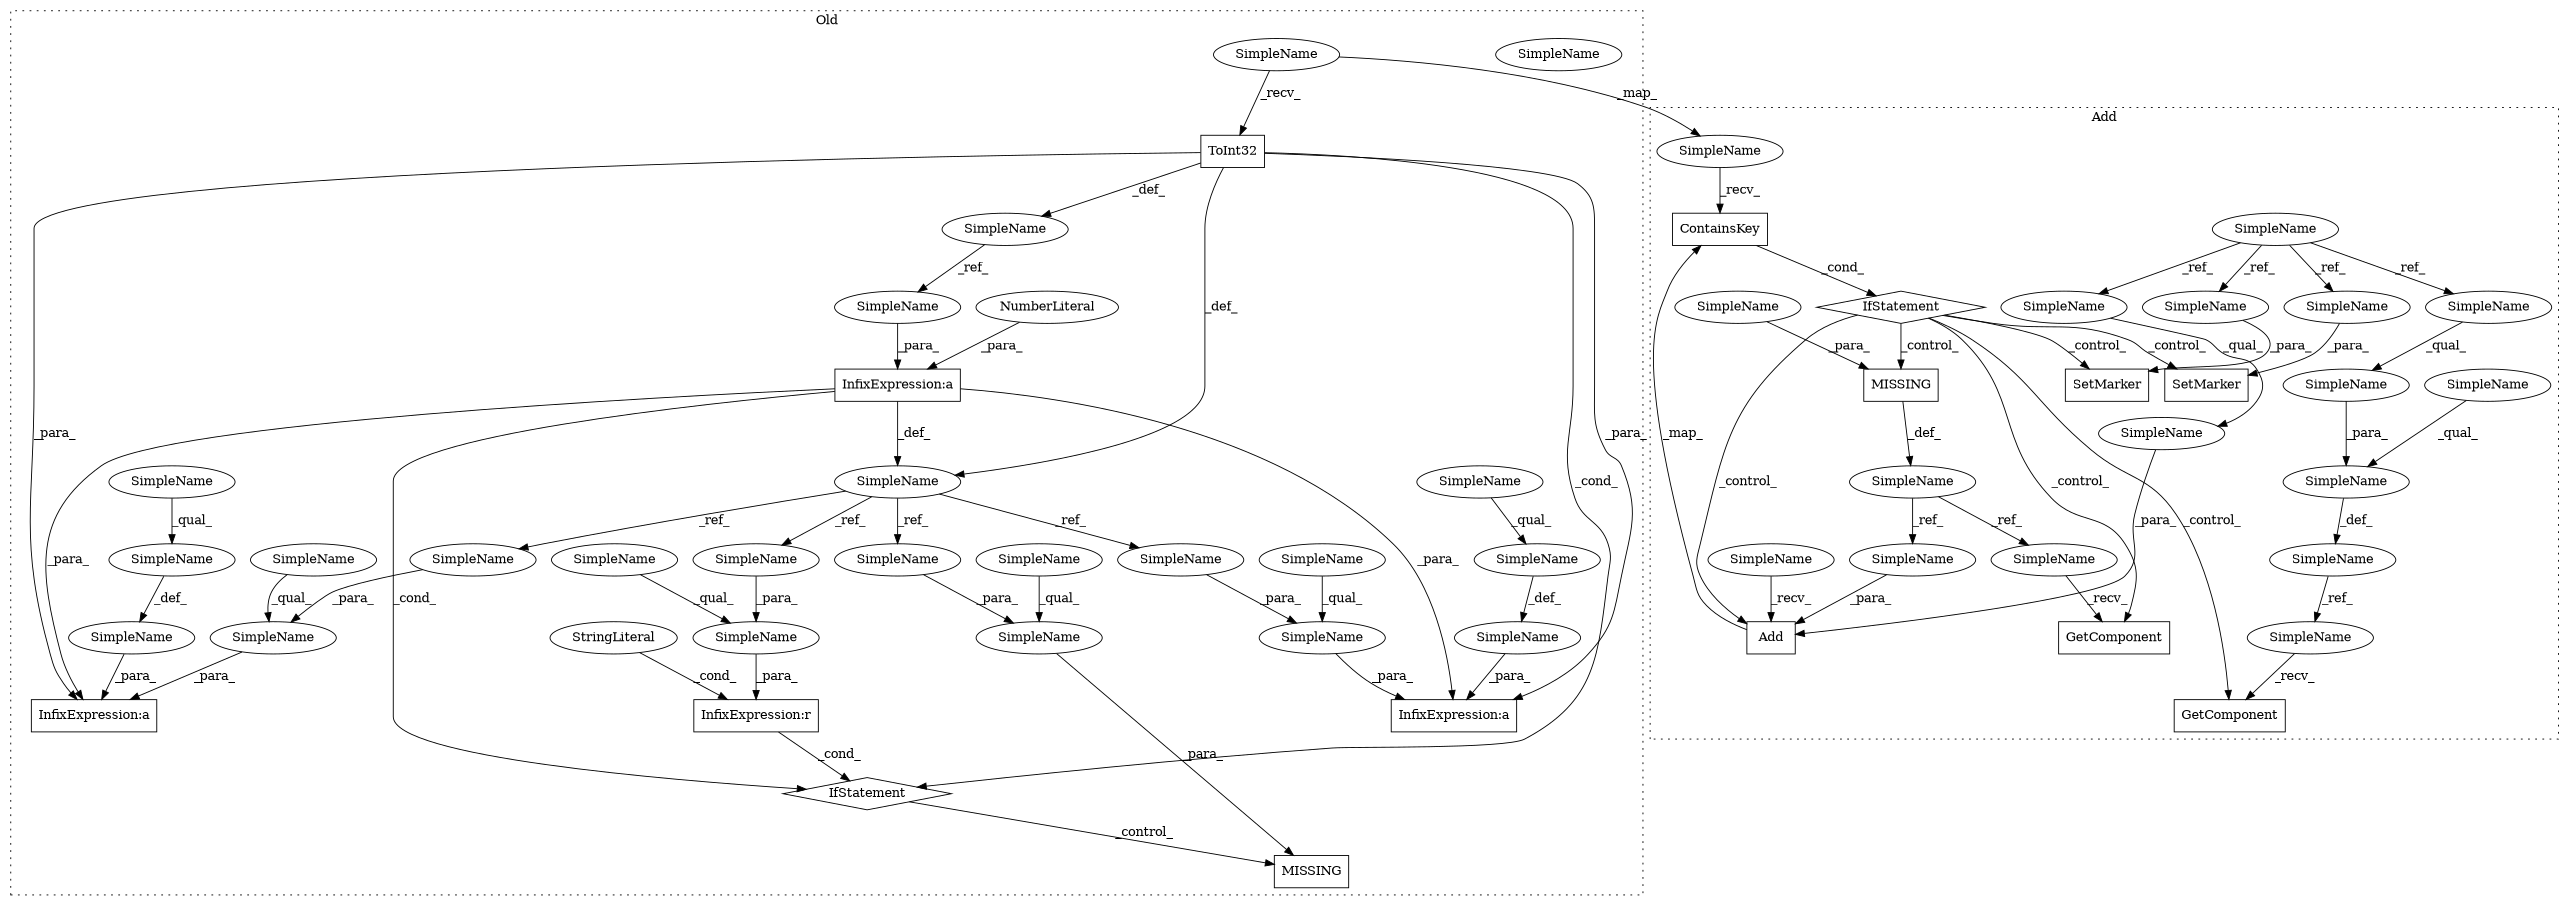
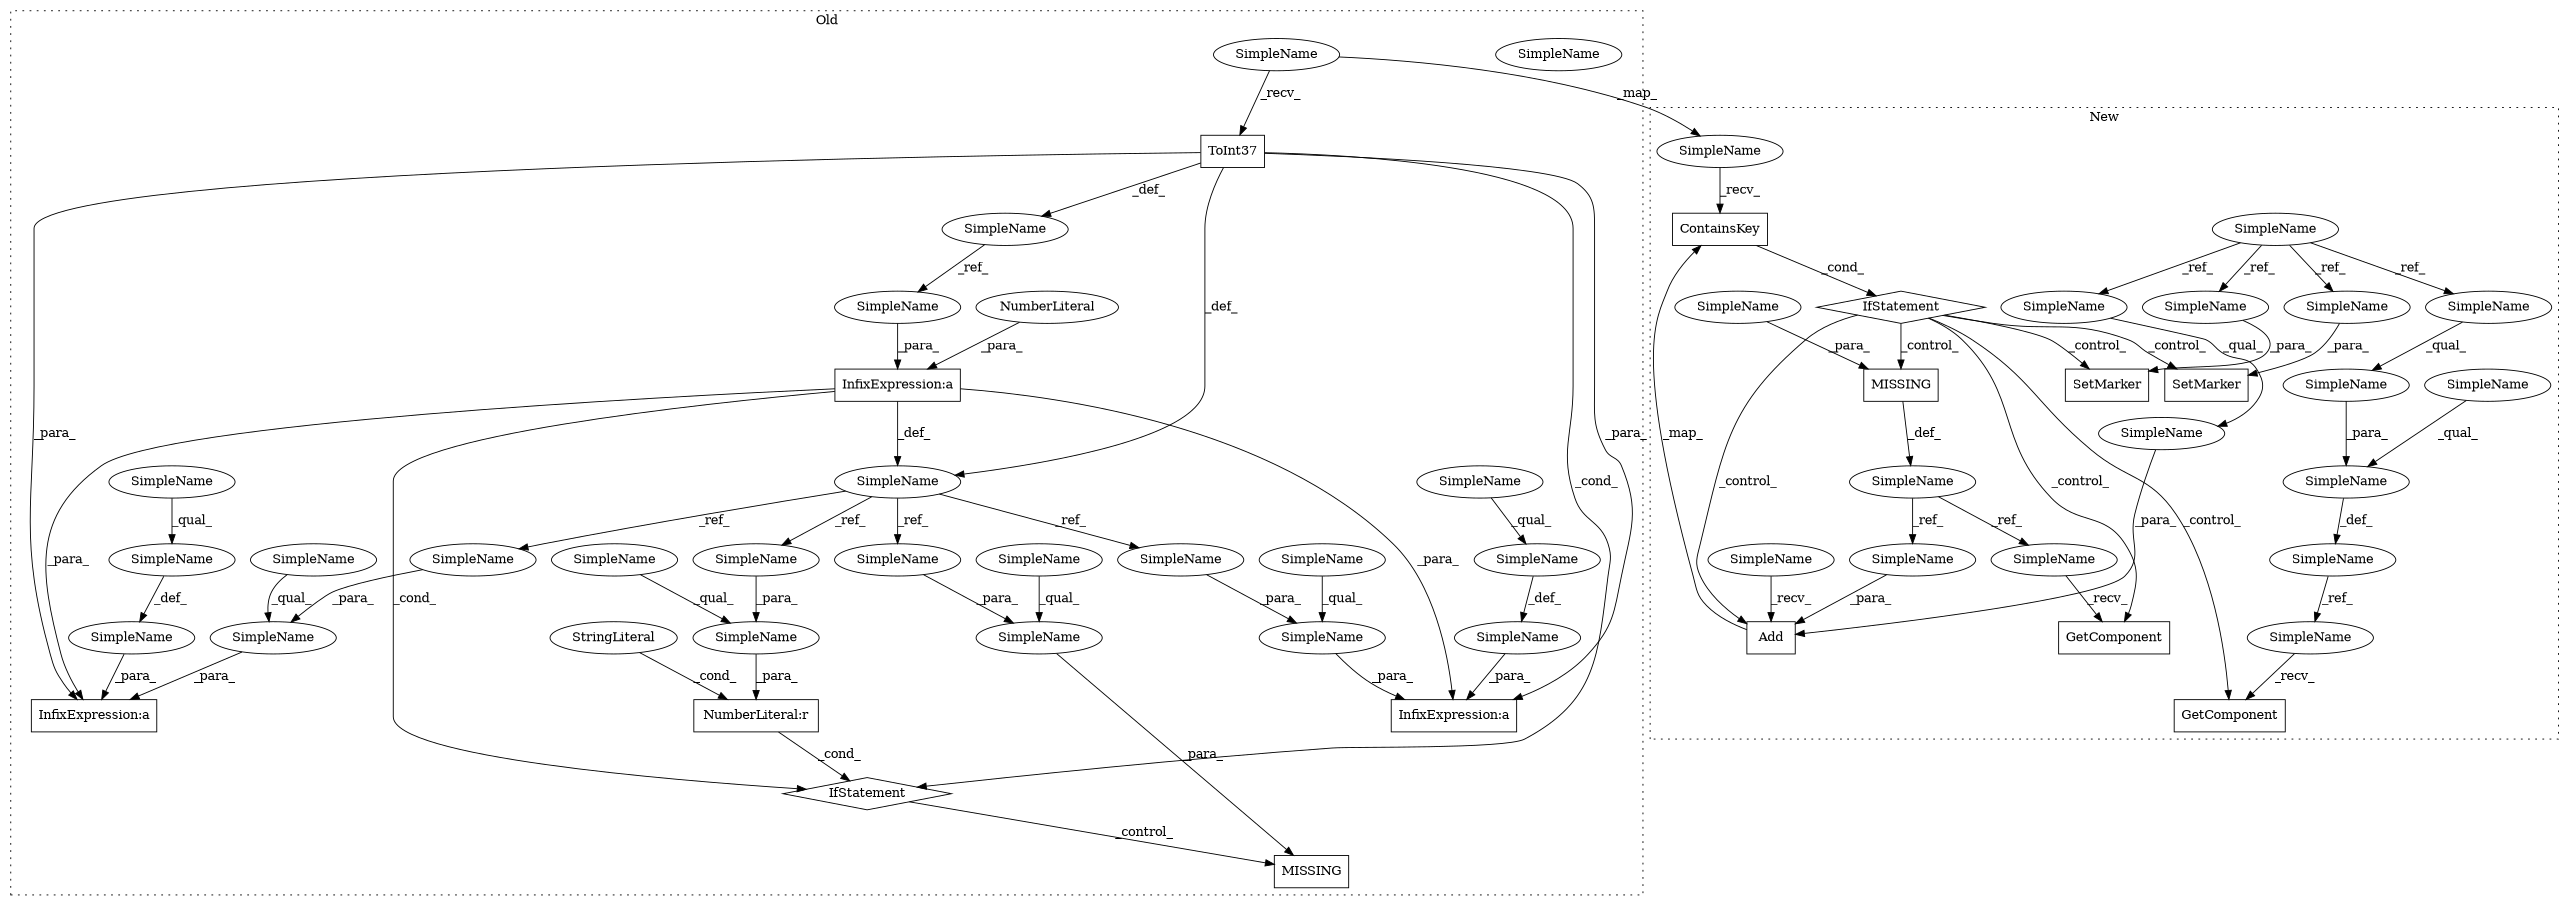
(2104, 118) -> (2104, 118)
(1233, 151) -> (1233, 151)
(756, 716) -> (756, 716)
